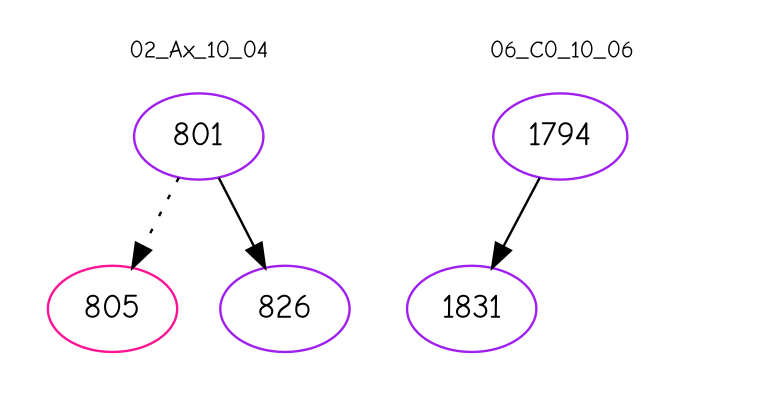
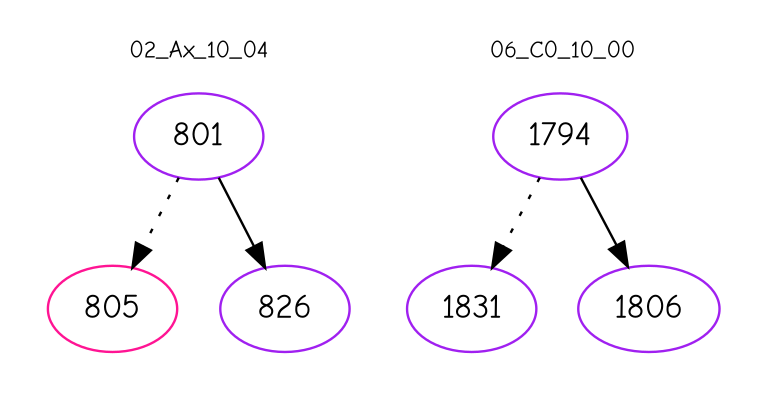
(563, 51) -> (563, 51)
(522, 212) -> (522, 212)
none -> (649, 309)
